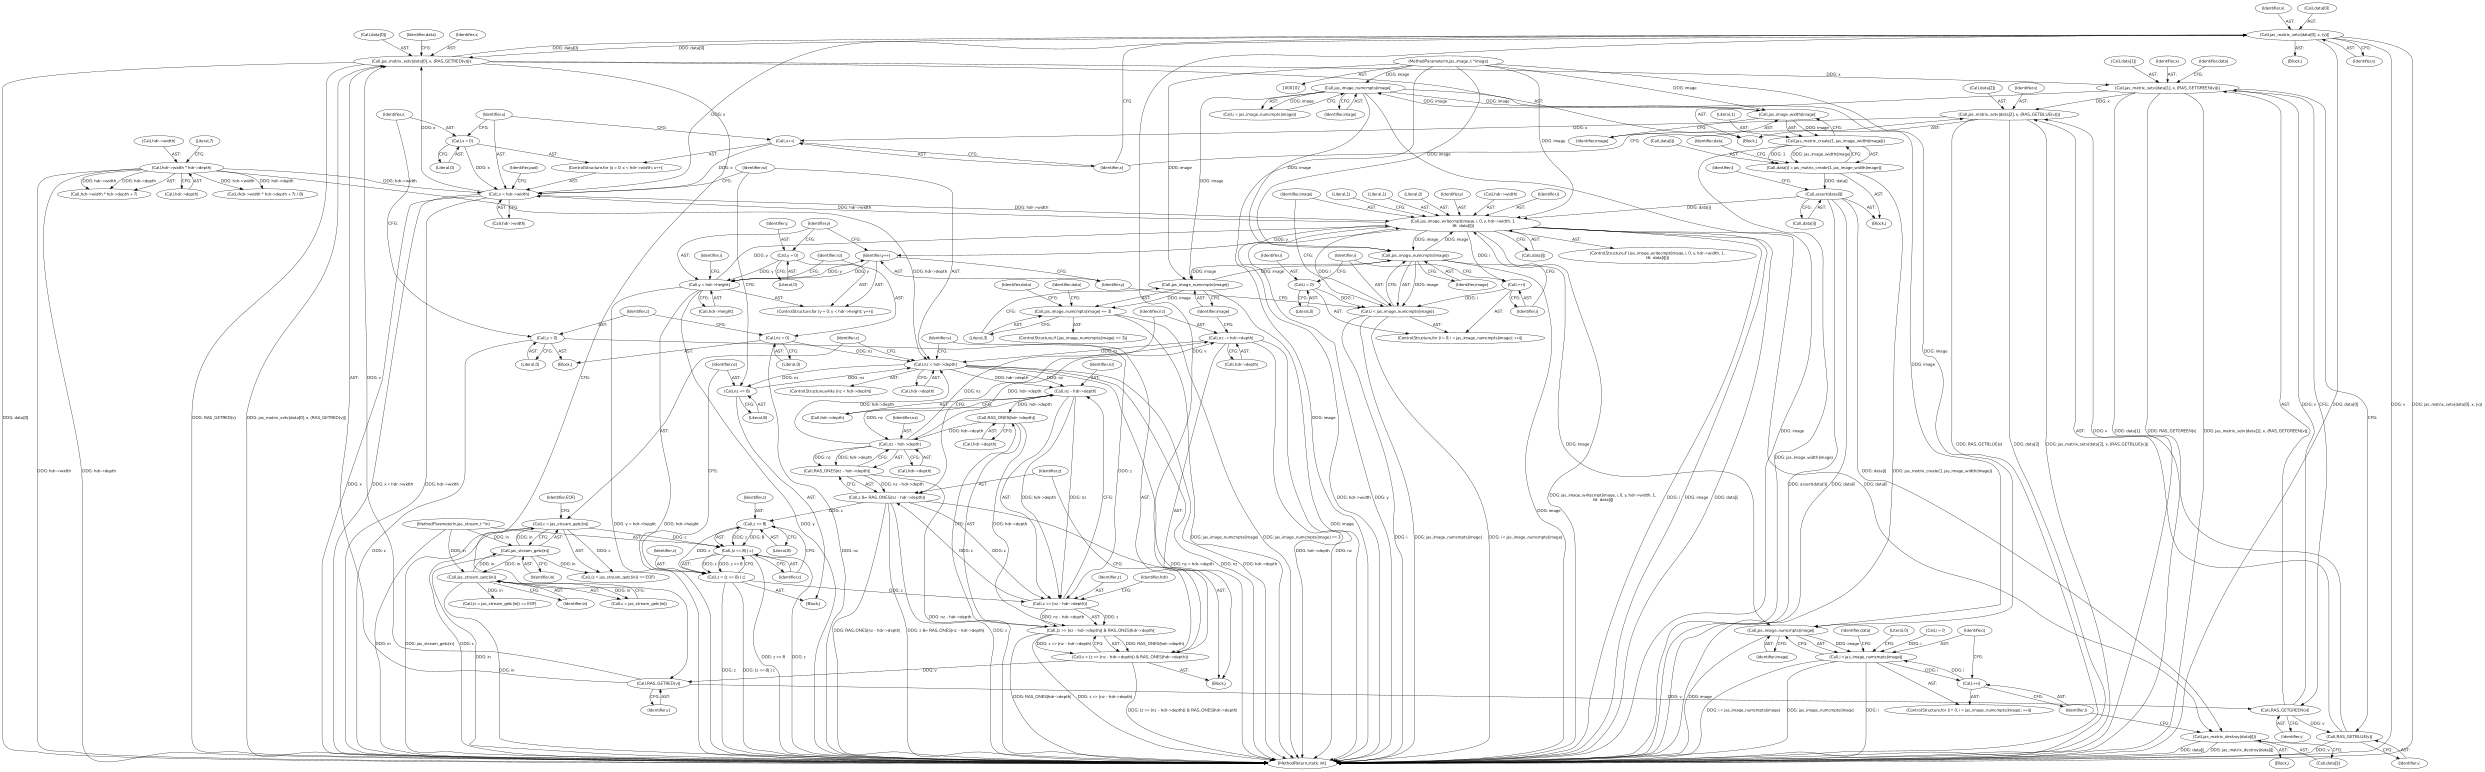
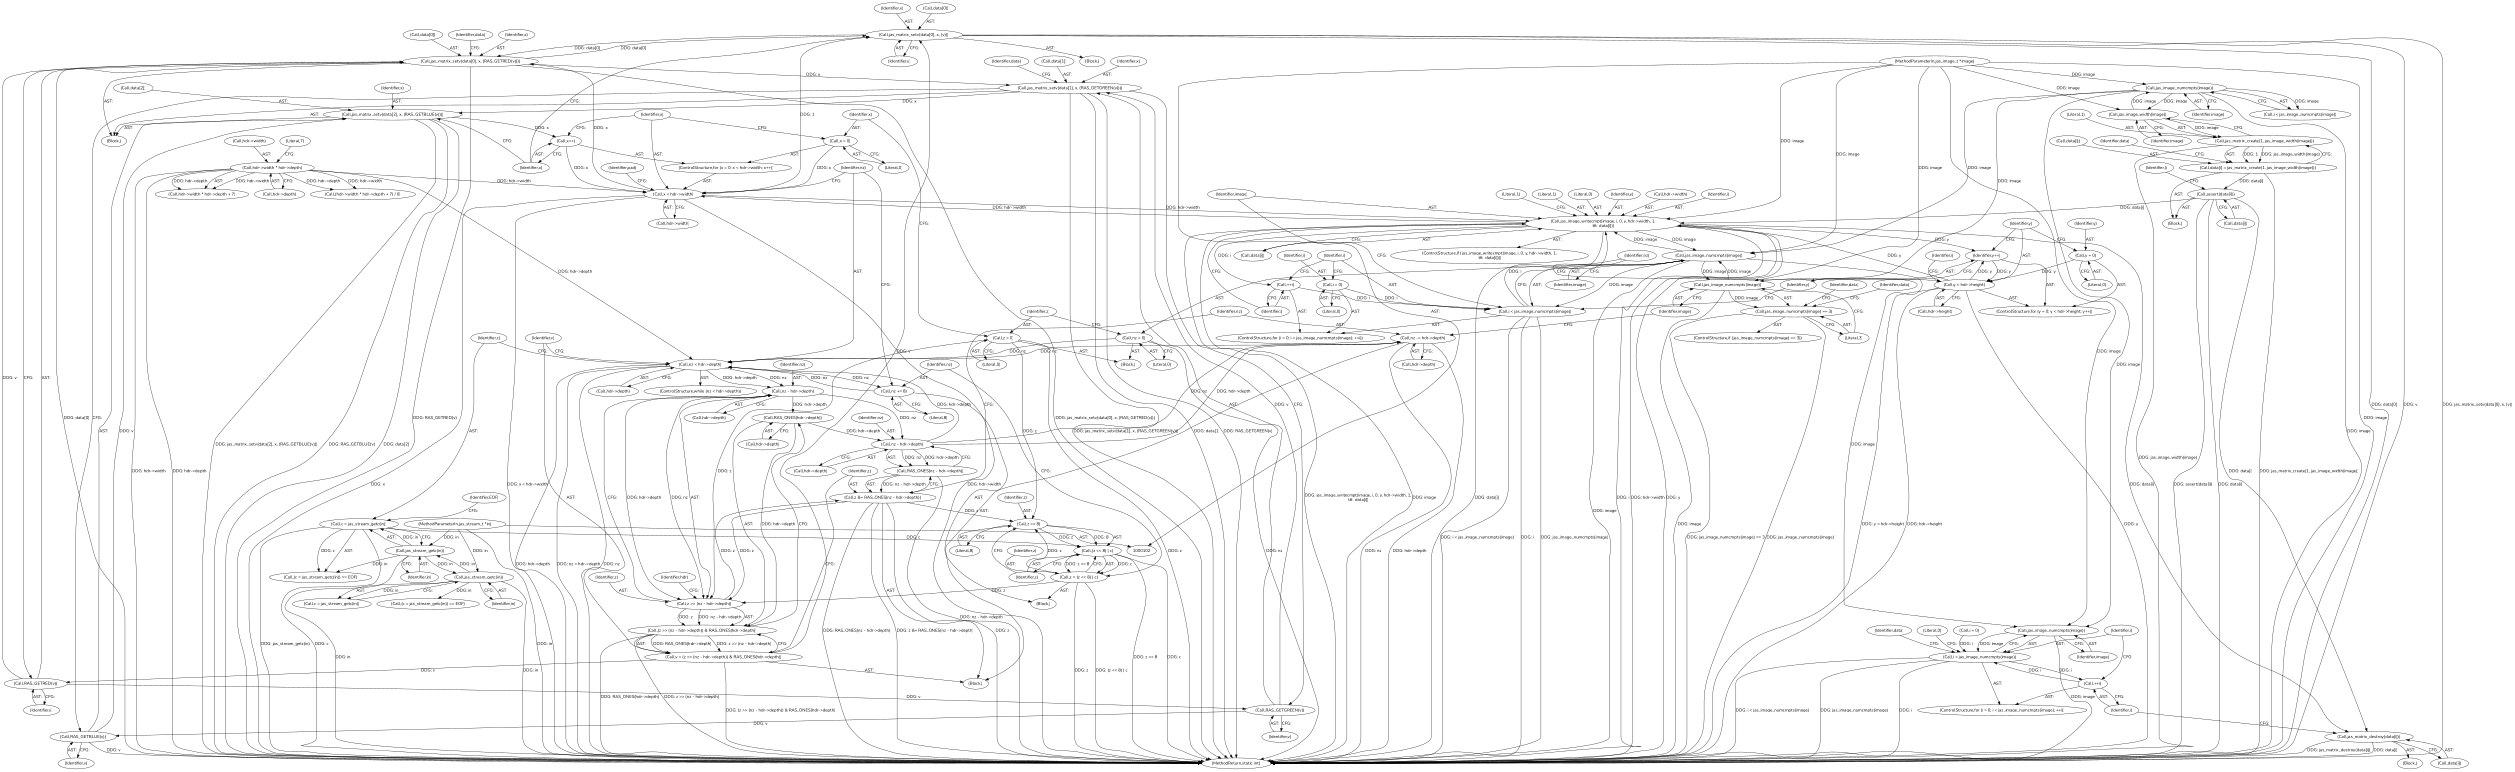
(718, 115) -> (807, 115)
none -> (1022, 429)
(604, 537) -> (818, 530)
